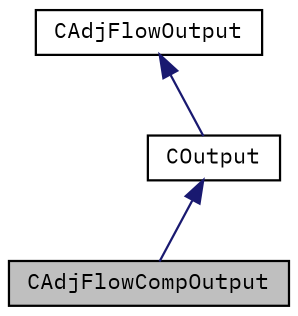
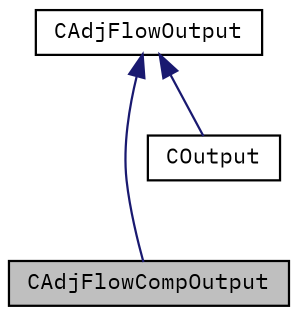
(176, 231) -> (126, 170)
